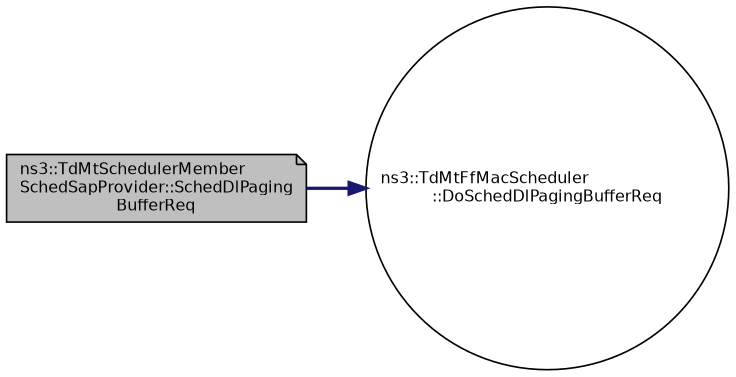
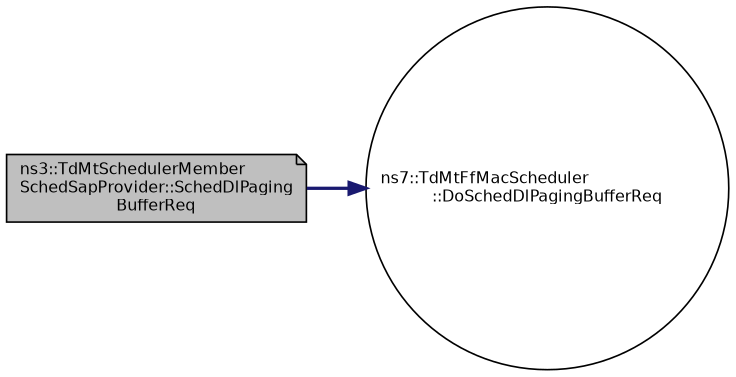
(547, 188) -> (547, 188)
